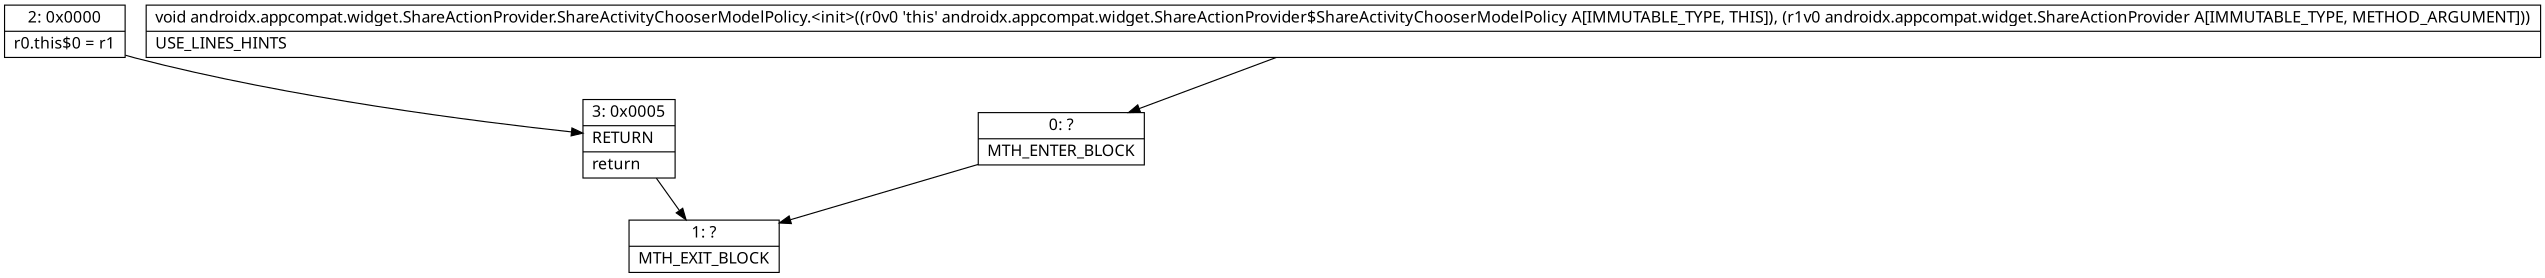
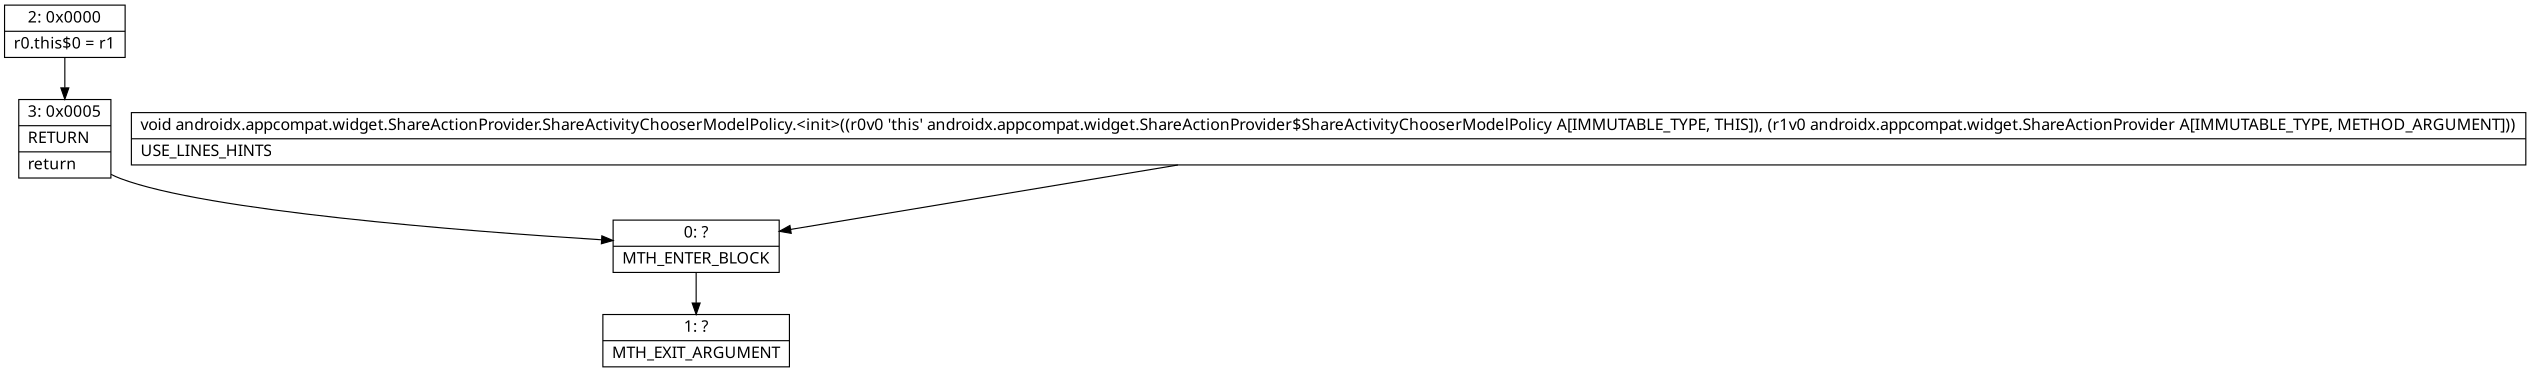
(668, 194) -> (354, 219)
(704, 259) -> (696, 353)
